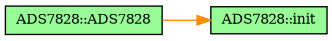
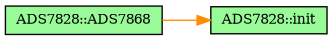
(84, 20) -> (84, 20)
